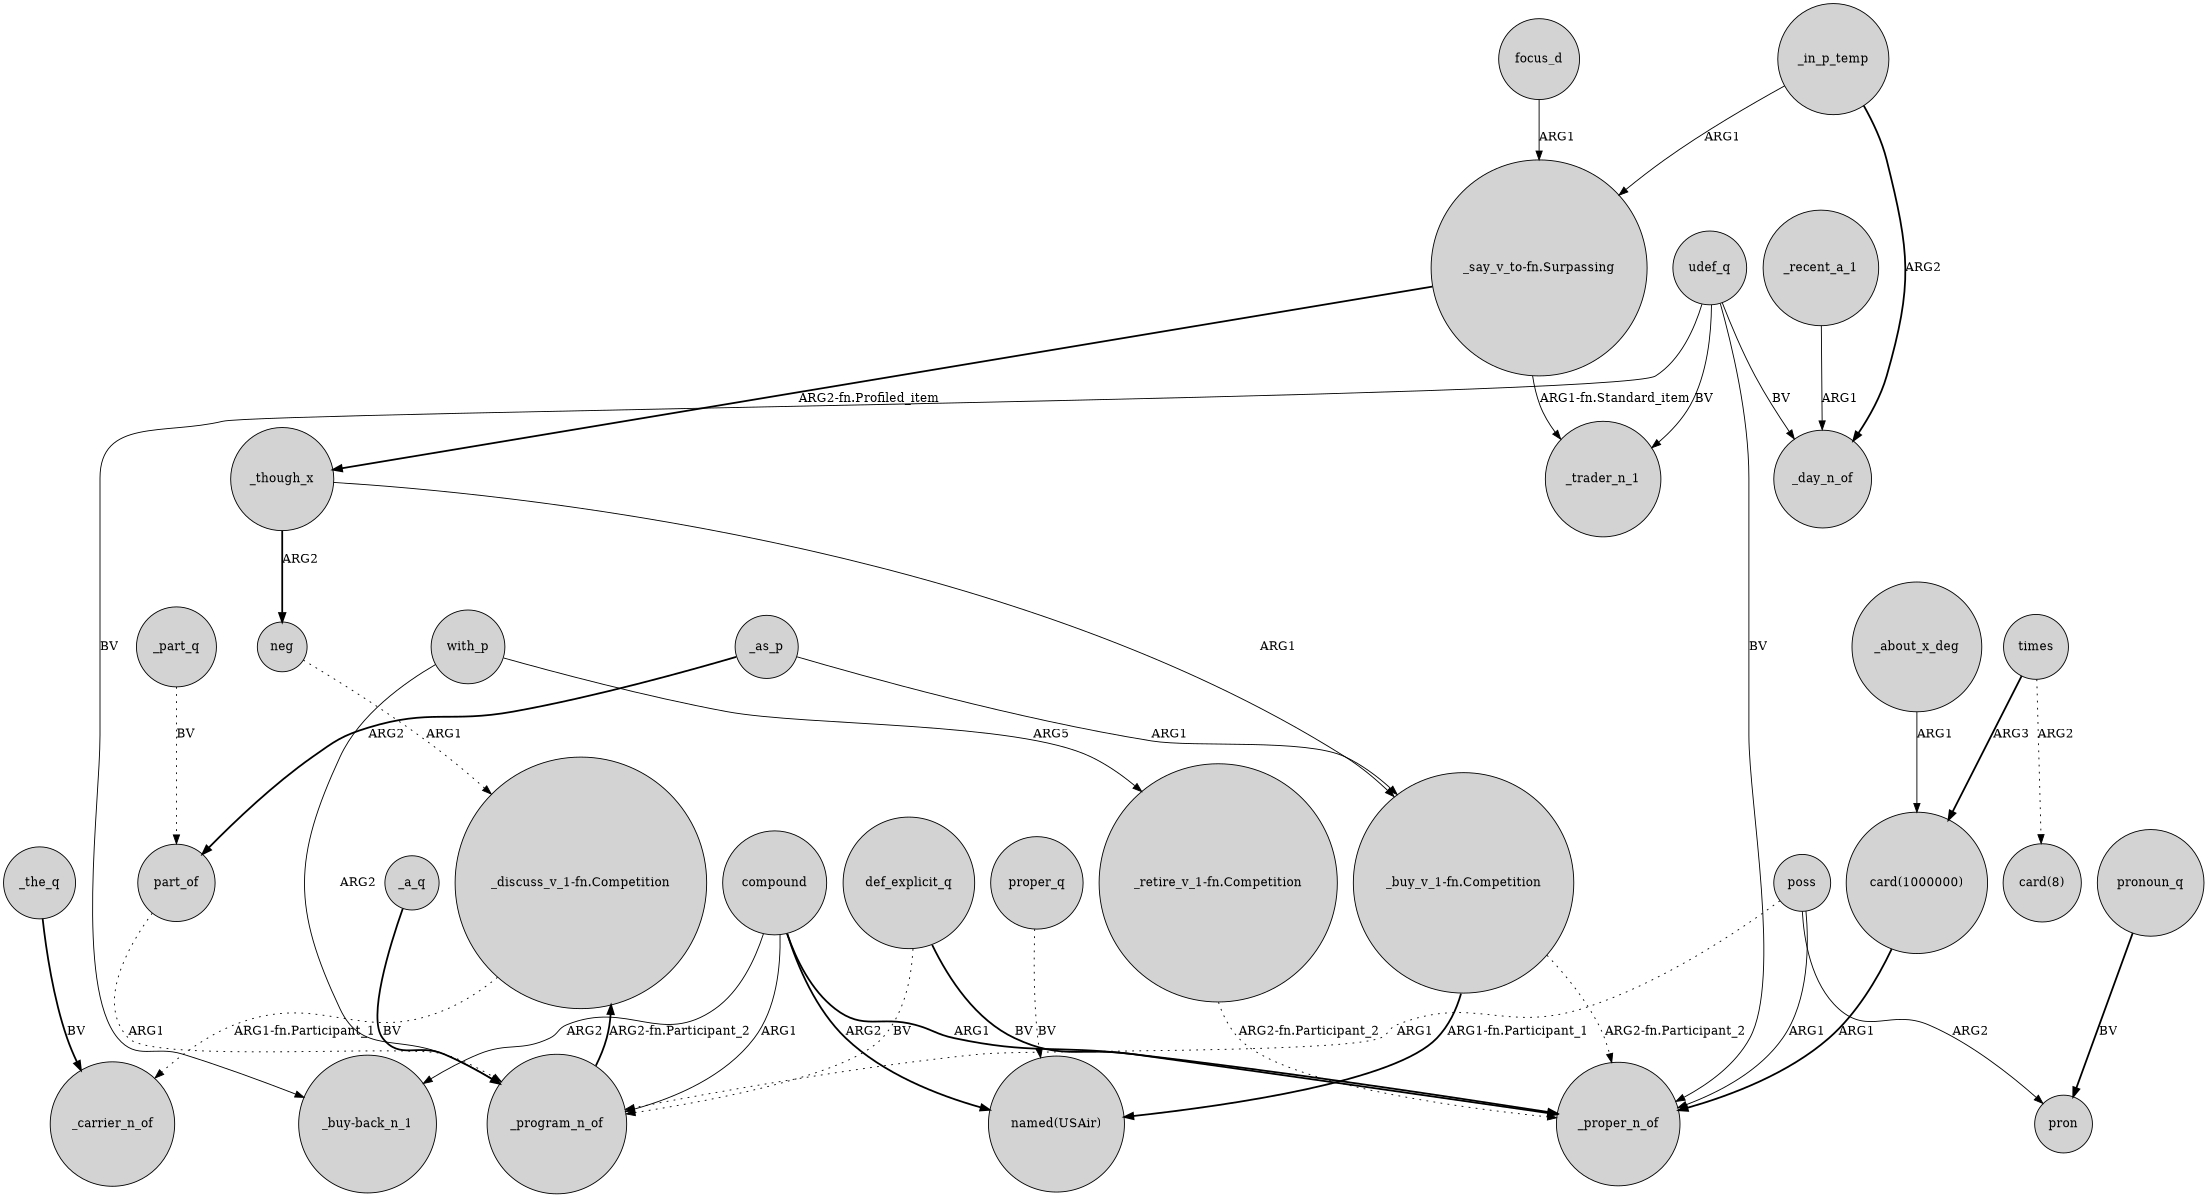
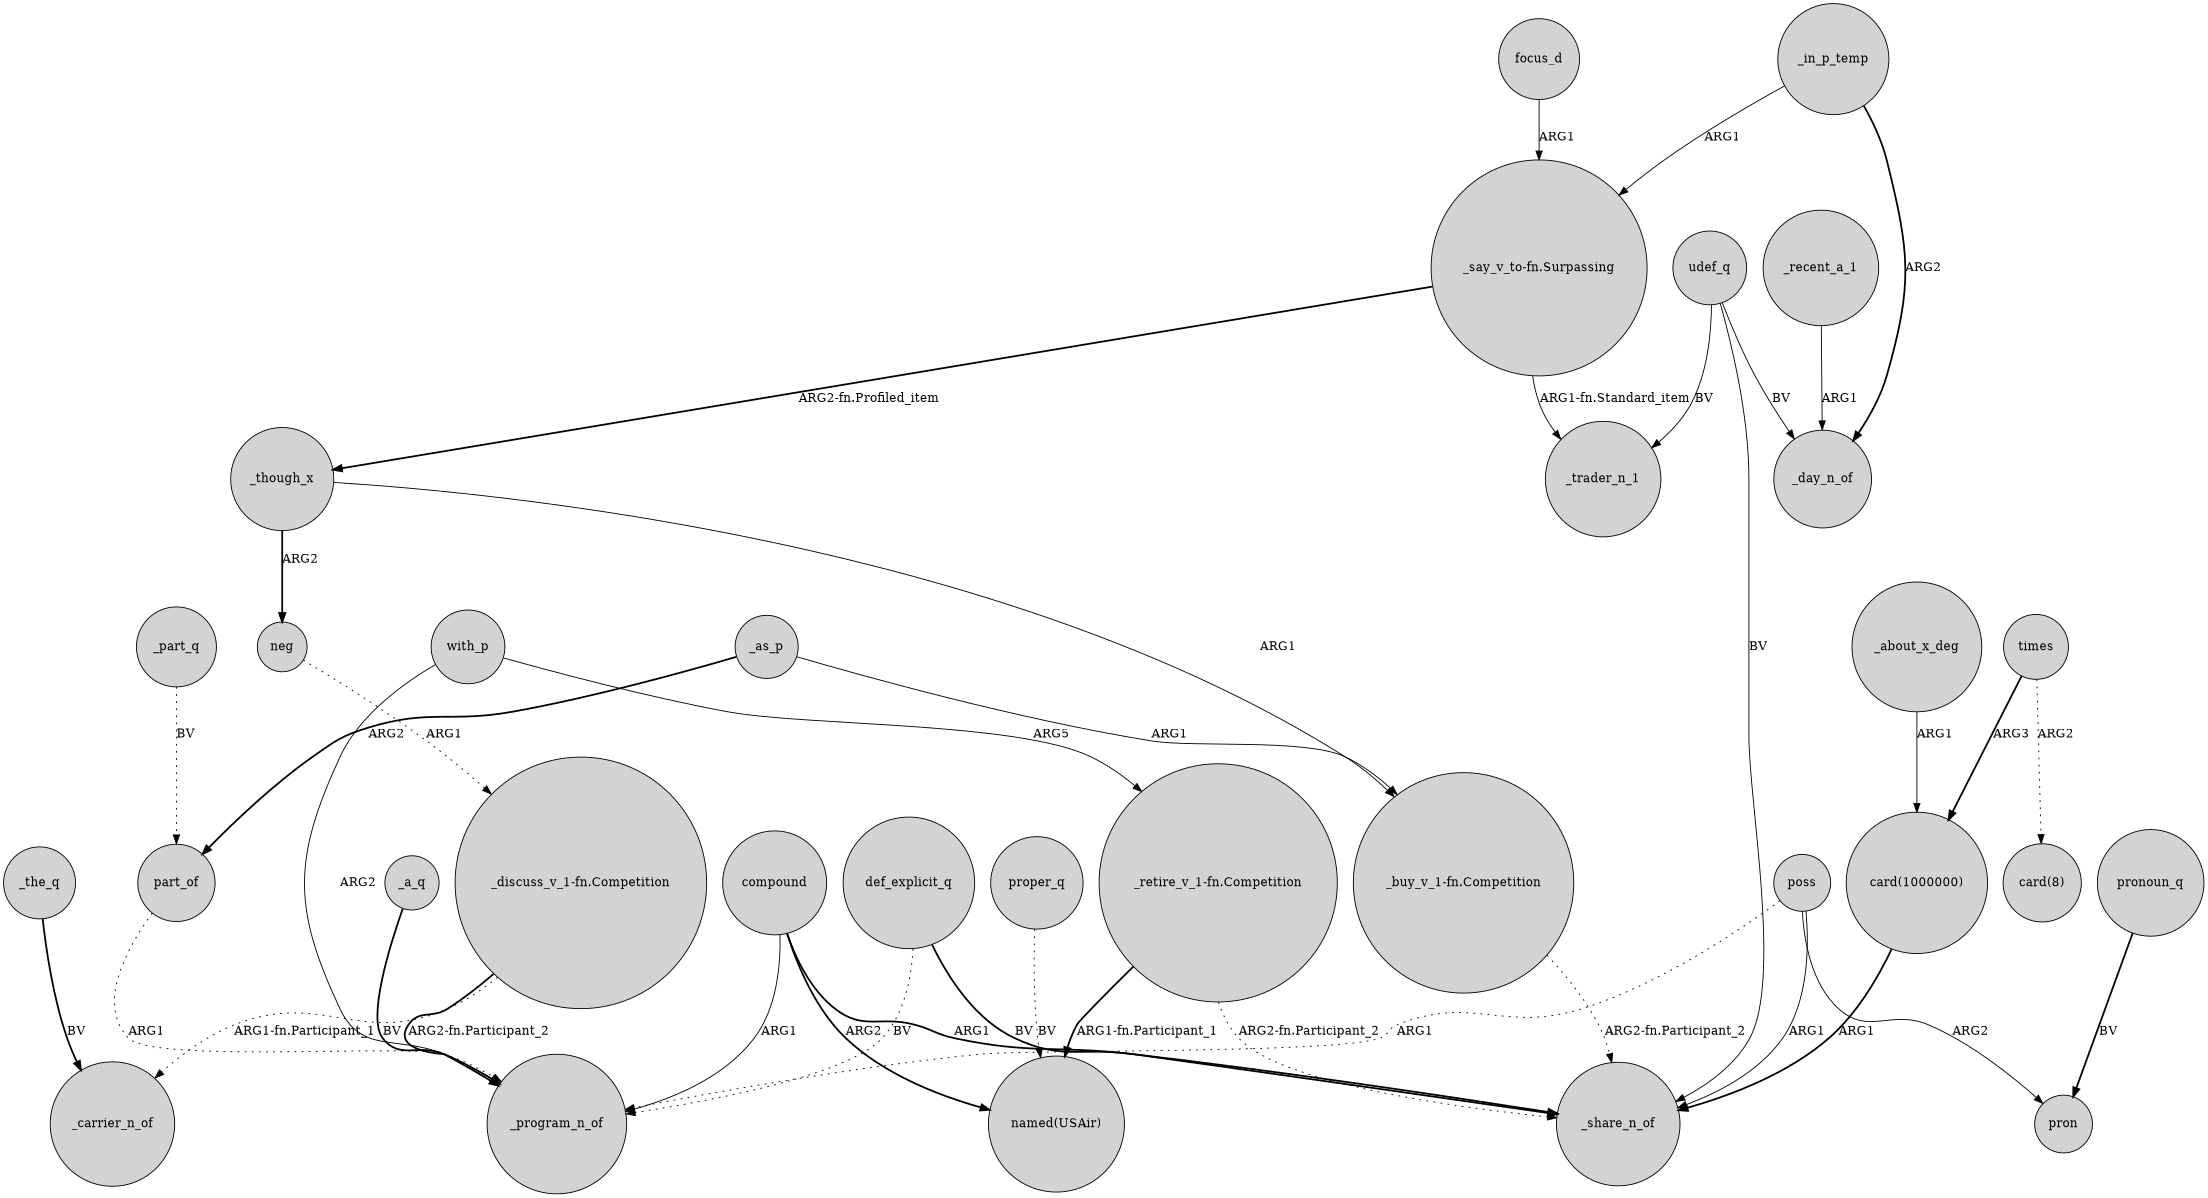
(606, 1041) -> (406, 1030)
(1315, 1087) -> (1096, 1004)
(368, 1124) -> none
(1618, 1124) -> (1618, 1124)
